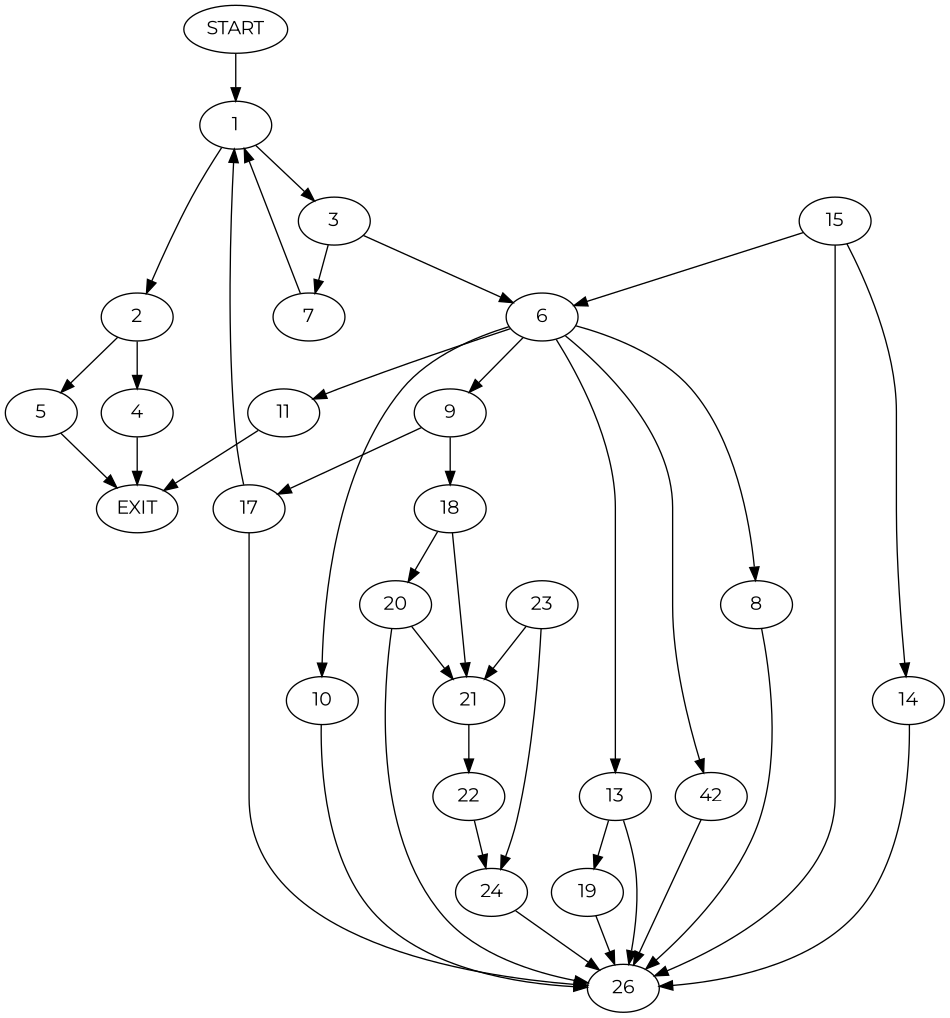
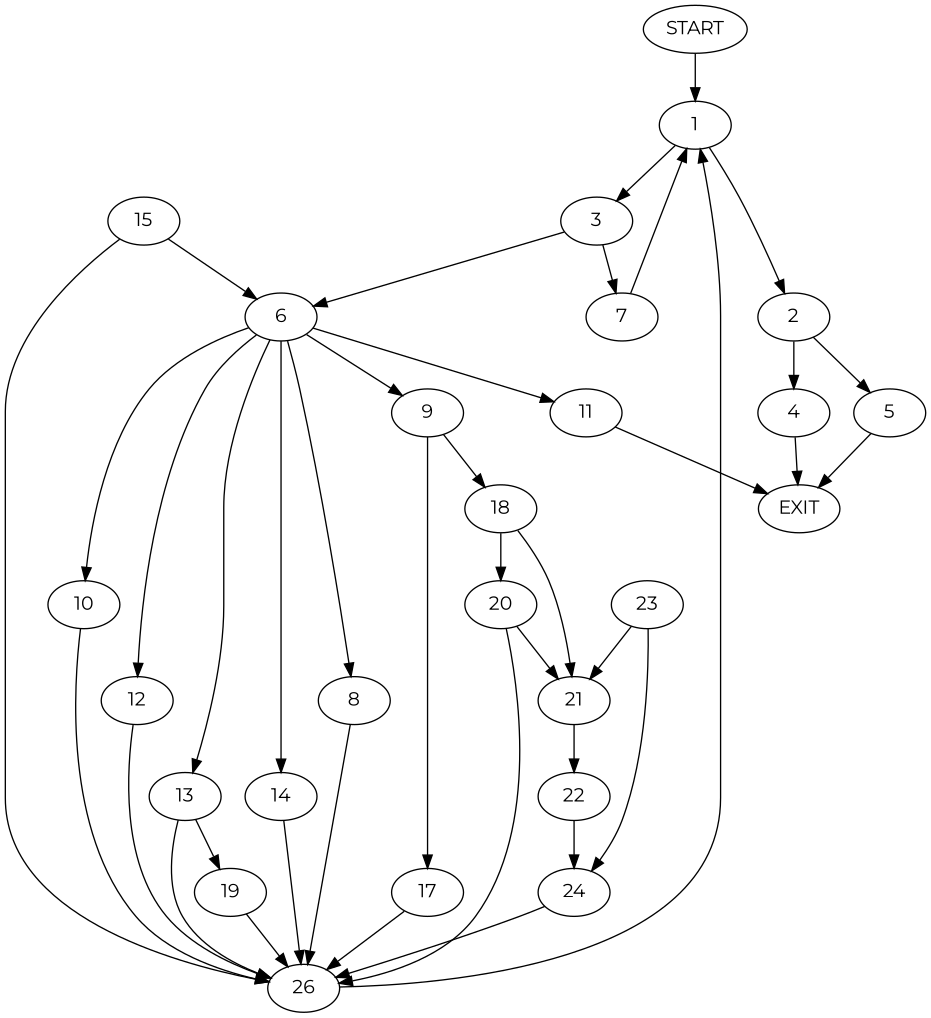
(230, 324) -> (721, 712)
(896, 449) -> (281, 550)
(711, 797) -> (137, 701)
